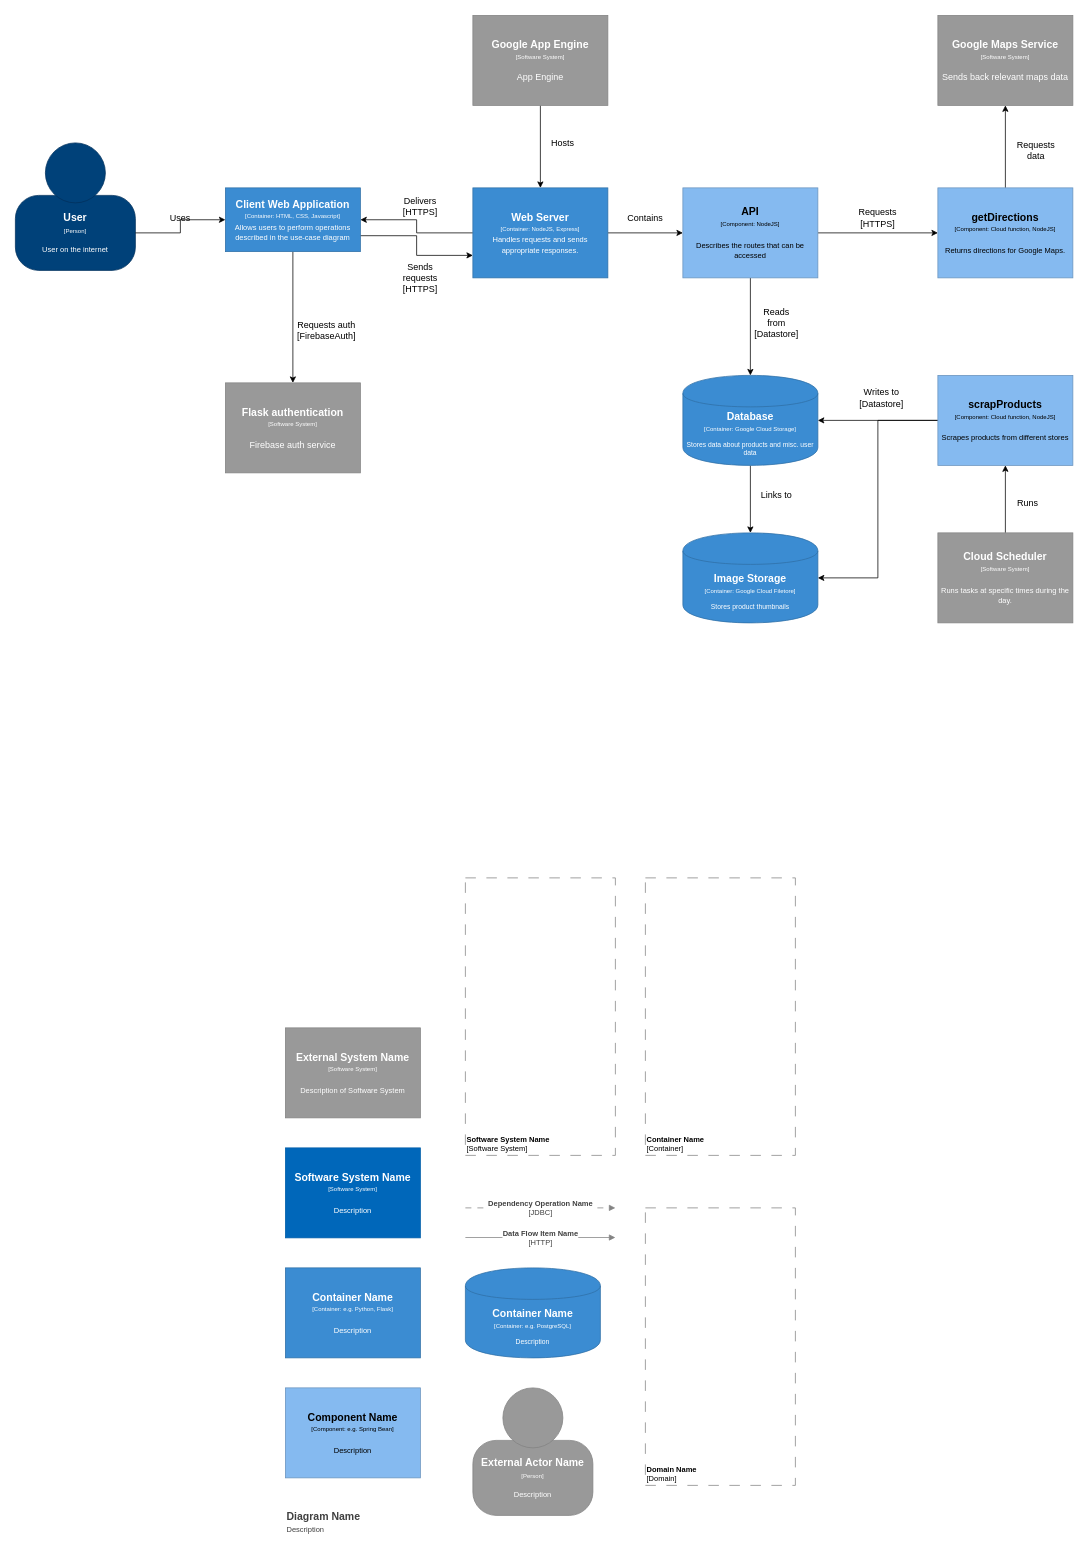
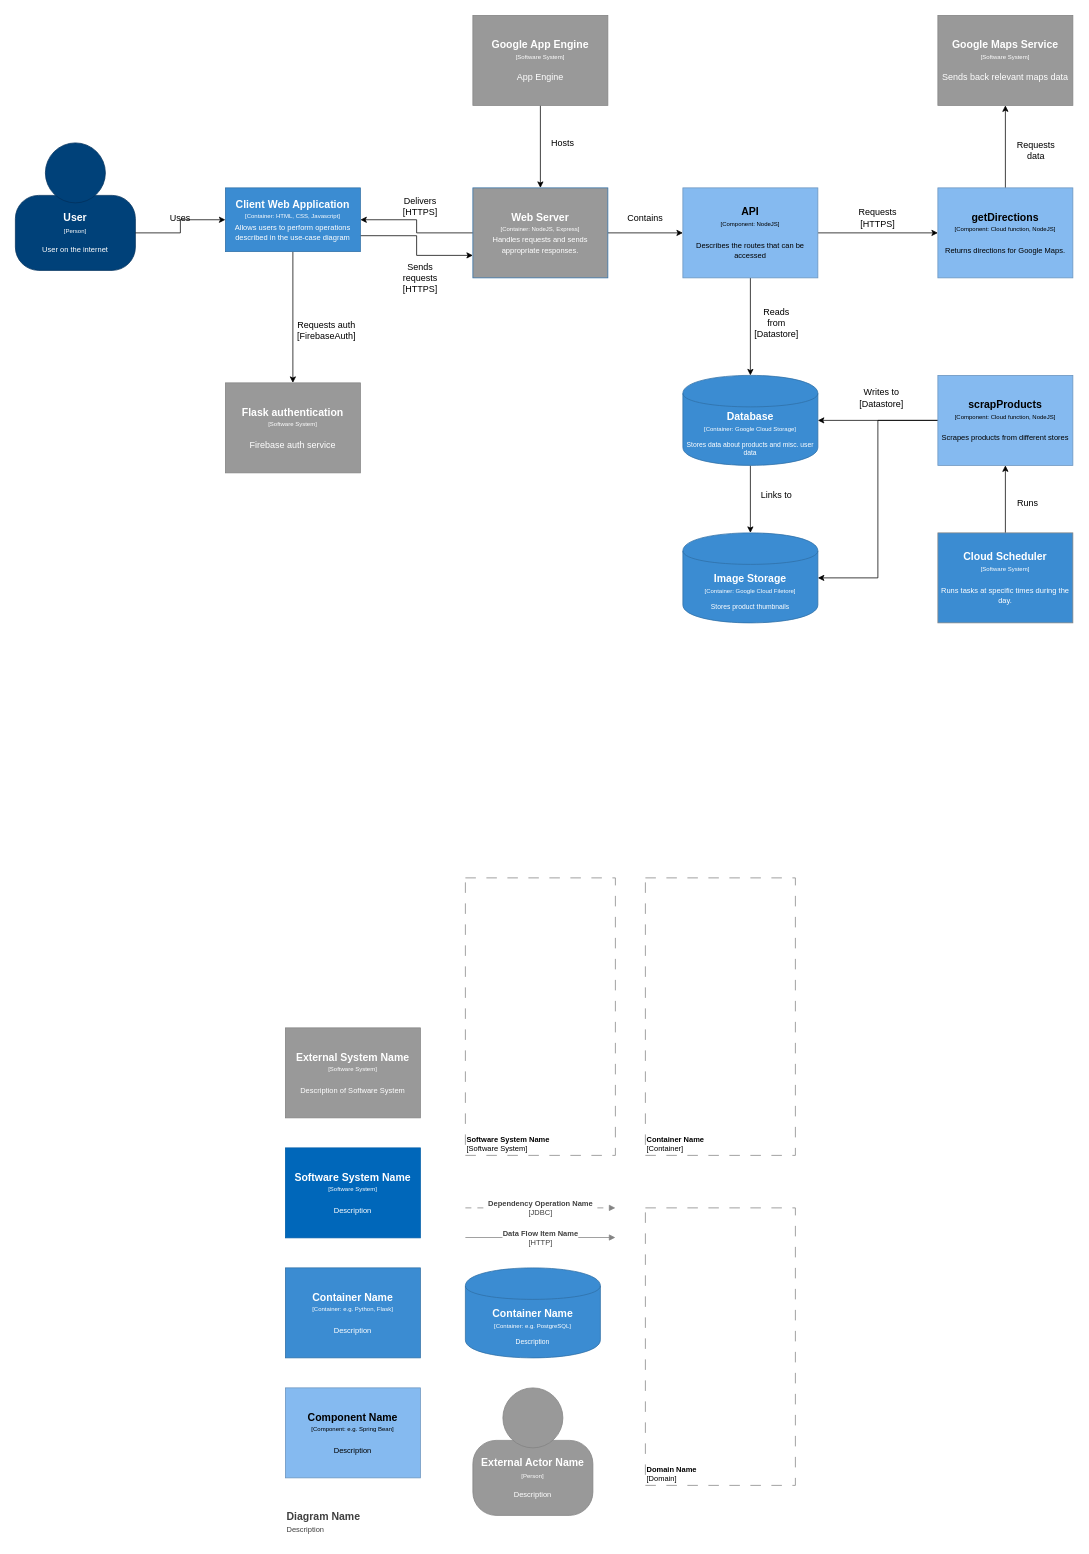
(540, 233) -> (540, 233)
(1005, 578) -> (1005, 578)
